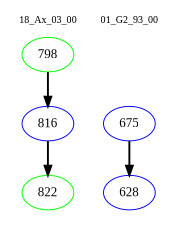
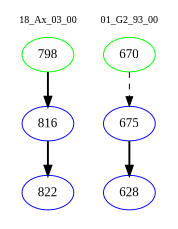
none -> (129, 55)
(48, 193) -> (48, 193)
